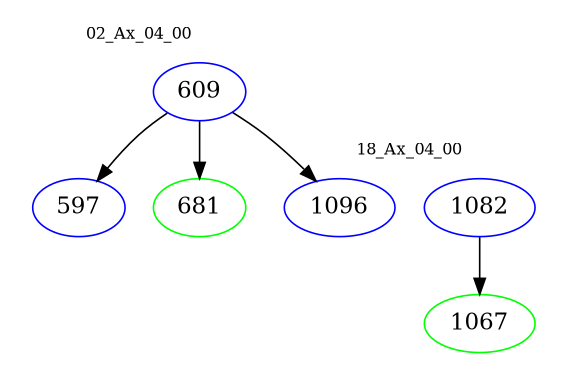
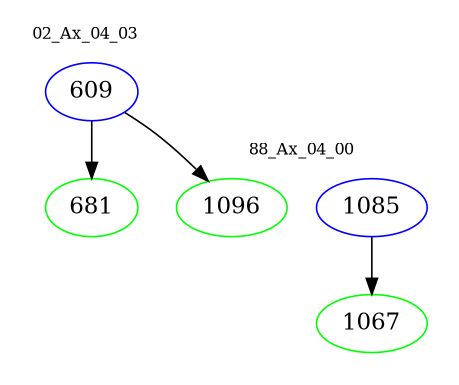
(139, 35) -> (85, 35)
(410, 151) -> (302, 151)
(79, 208) -> none
(340, 208) -> (232, 208)
(480, 208) -> (372, 208)
